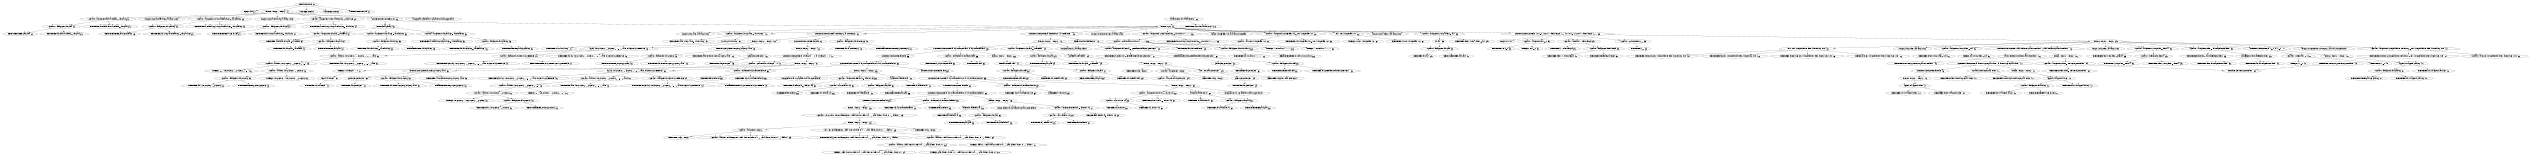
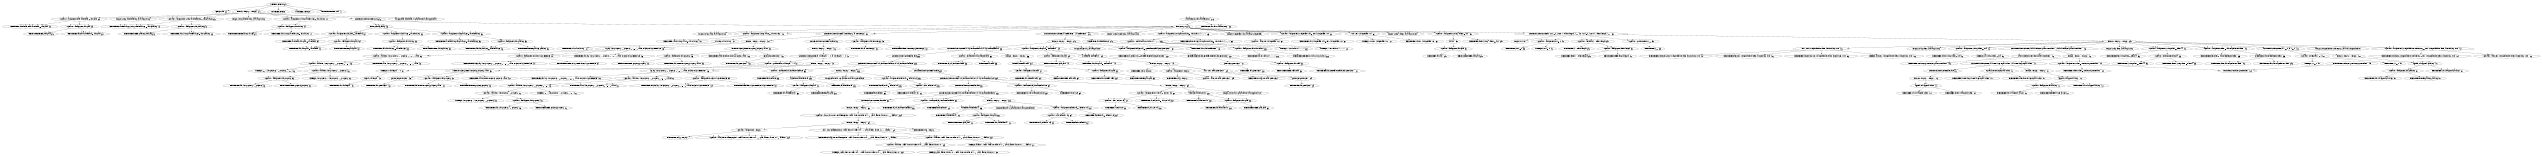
(333, 27) -> none
(751, 78) -> none
